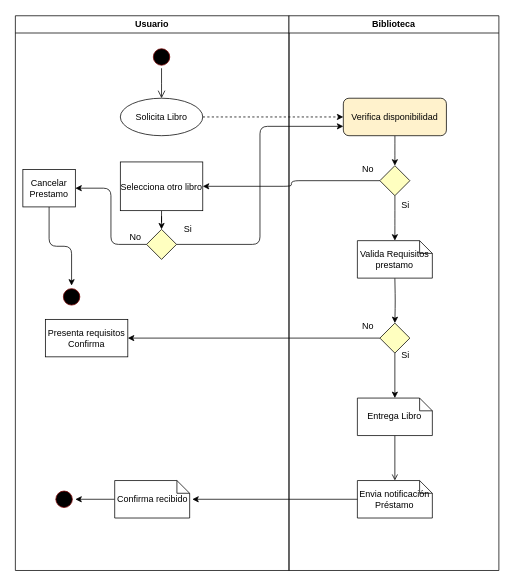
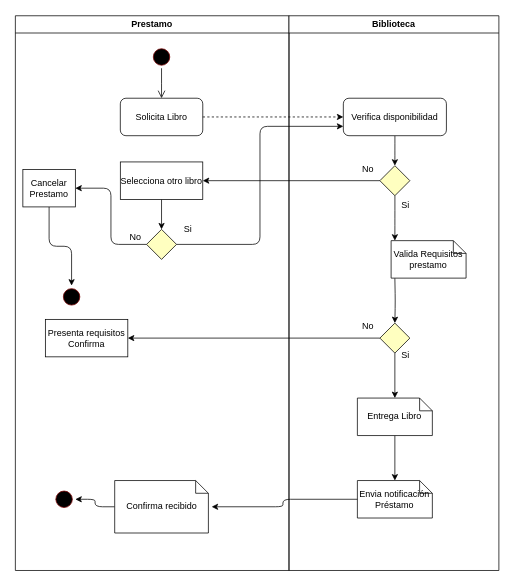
(152, 24) -> (152, 24)
(162, 117) -> (162, 117)
(395, 117) -> (395, 117)
(162, 186) -> (162, 180)
(395, 259) -> (429, 259)
(395, 475) -> (395, 474)
(152, 499) -> (162, 507)
